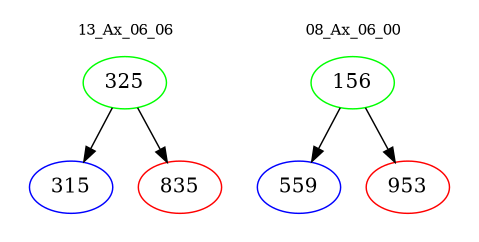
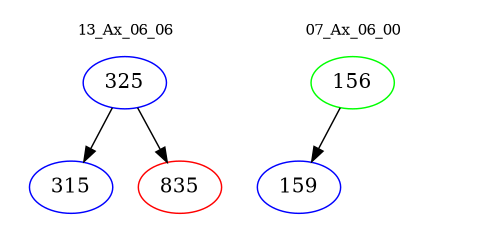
(353, 31) -> (353, 31)
(125, 83) -> (125, 83)
(299, 187) -> (299, 187)
(408, 187) -> none
